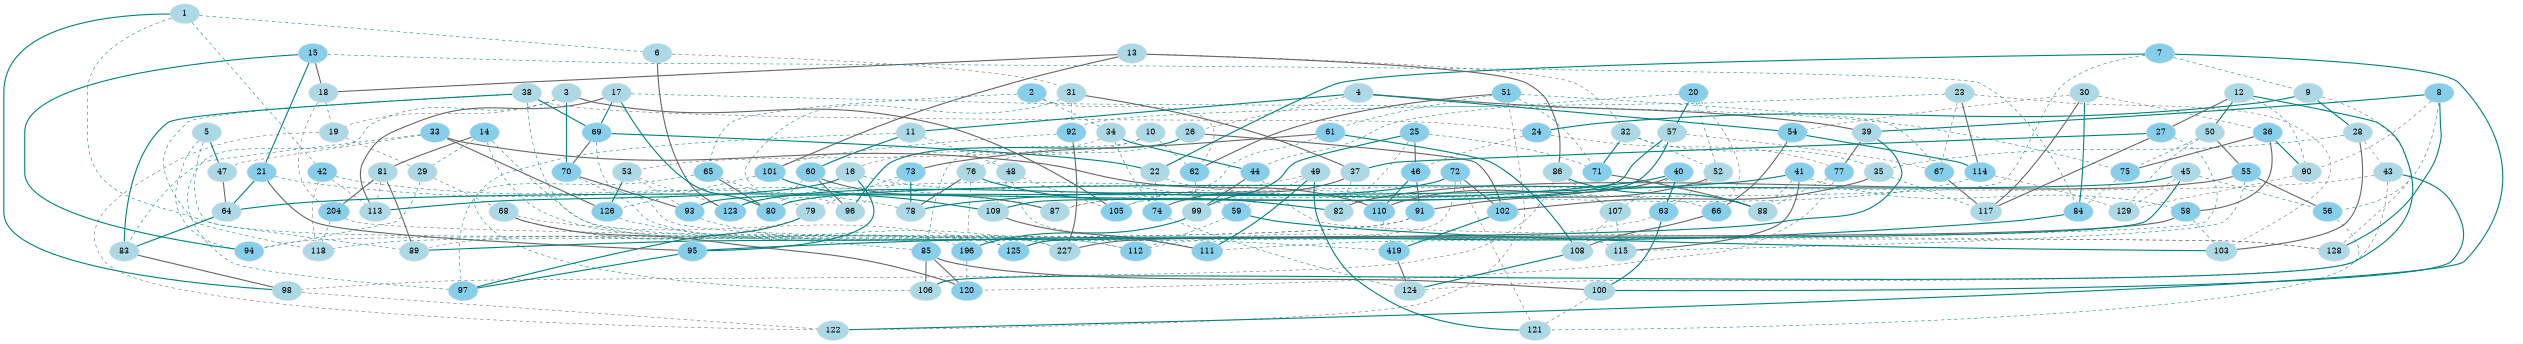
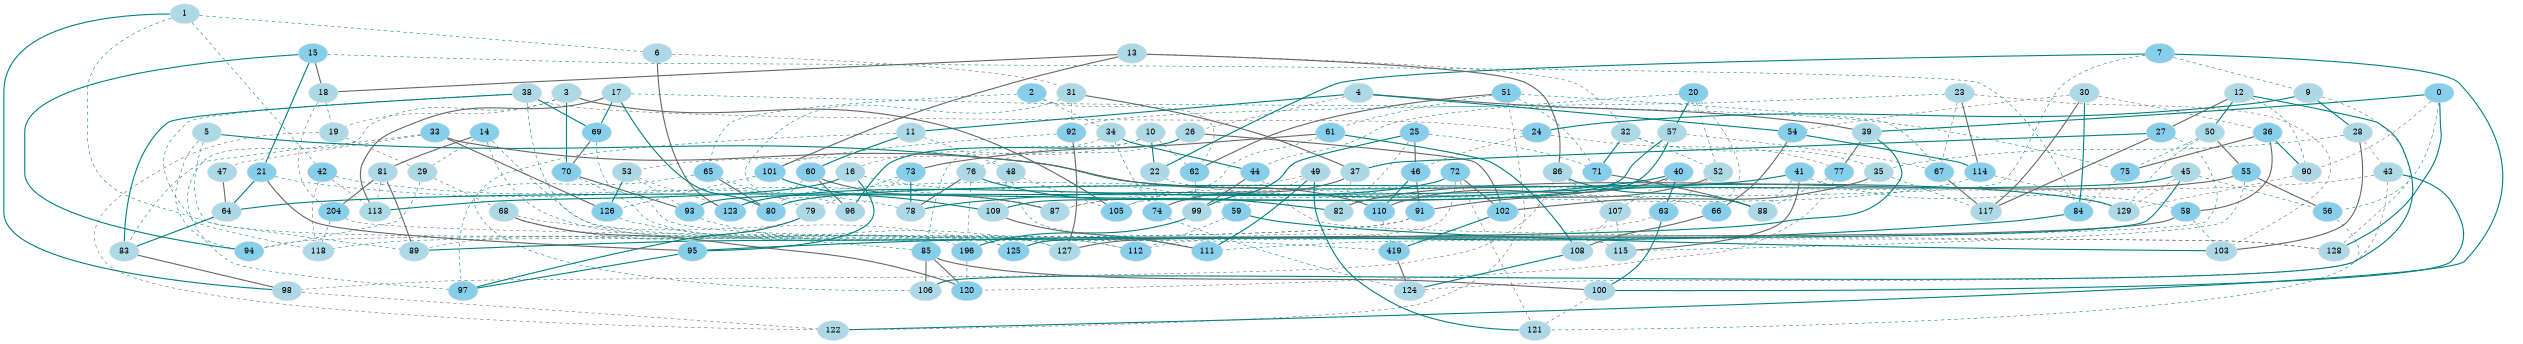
(2439, 93) -> (2439, 93)
(864, 144) -> (1153, 152)
(214, 151) -> (837, 148)
(1065, 251) -> (1065, 251)
